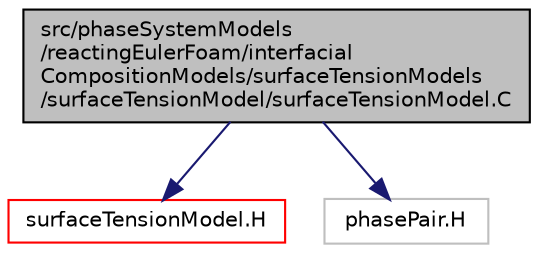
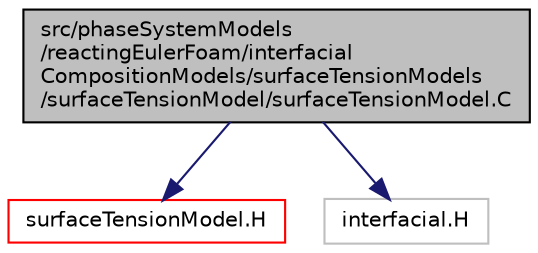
(406, 221) -> (406, 221)
